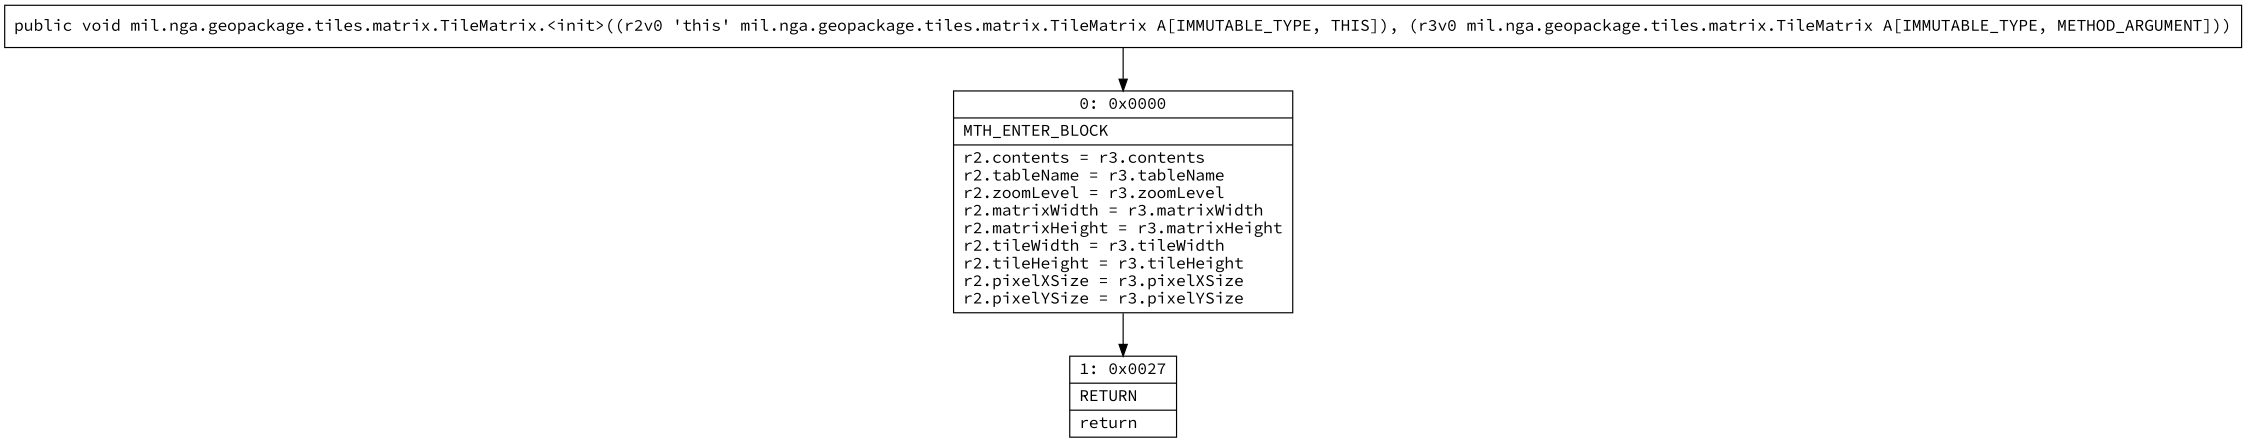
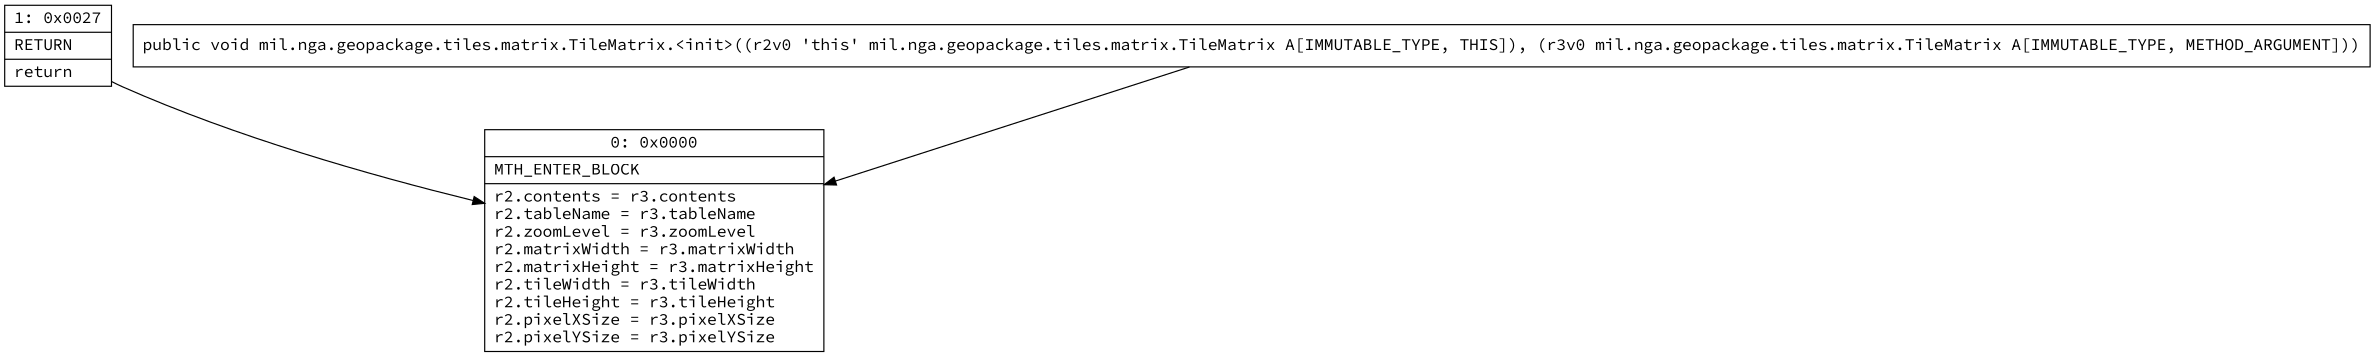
(1123, 329) -> (290, 149)
